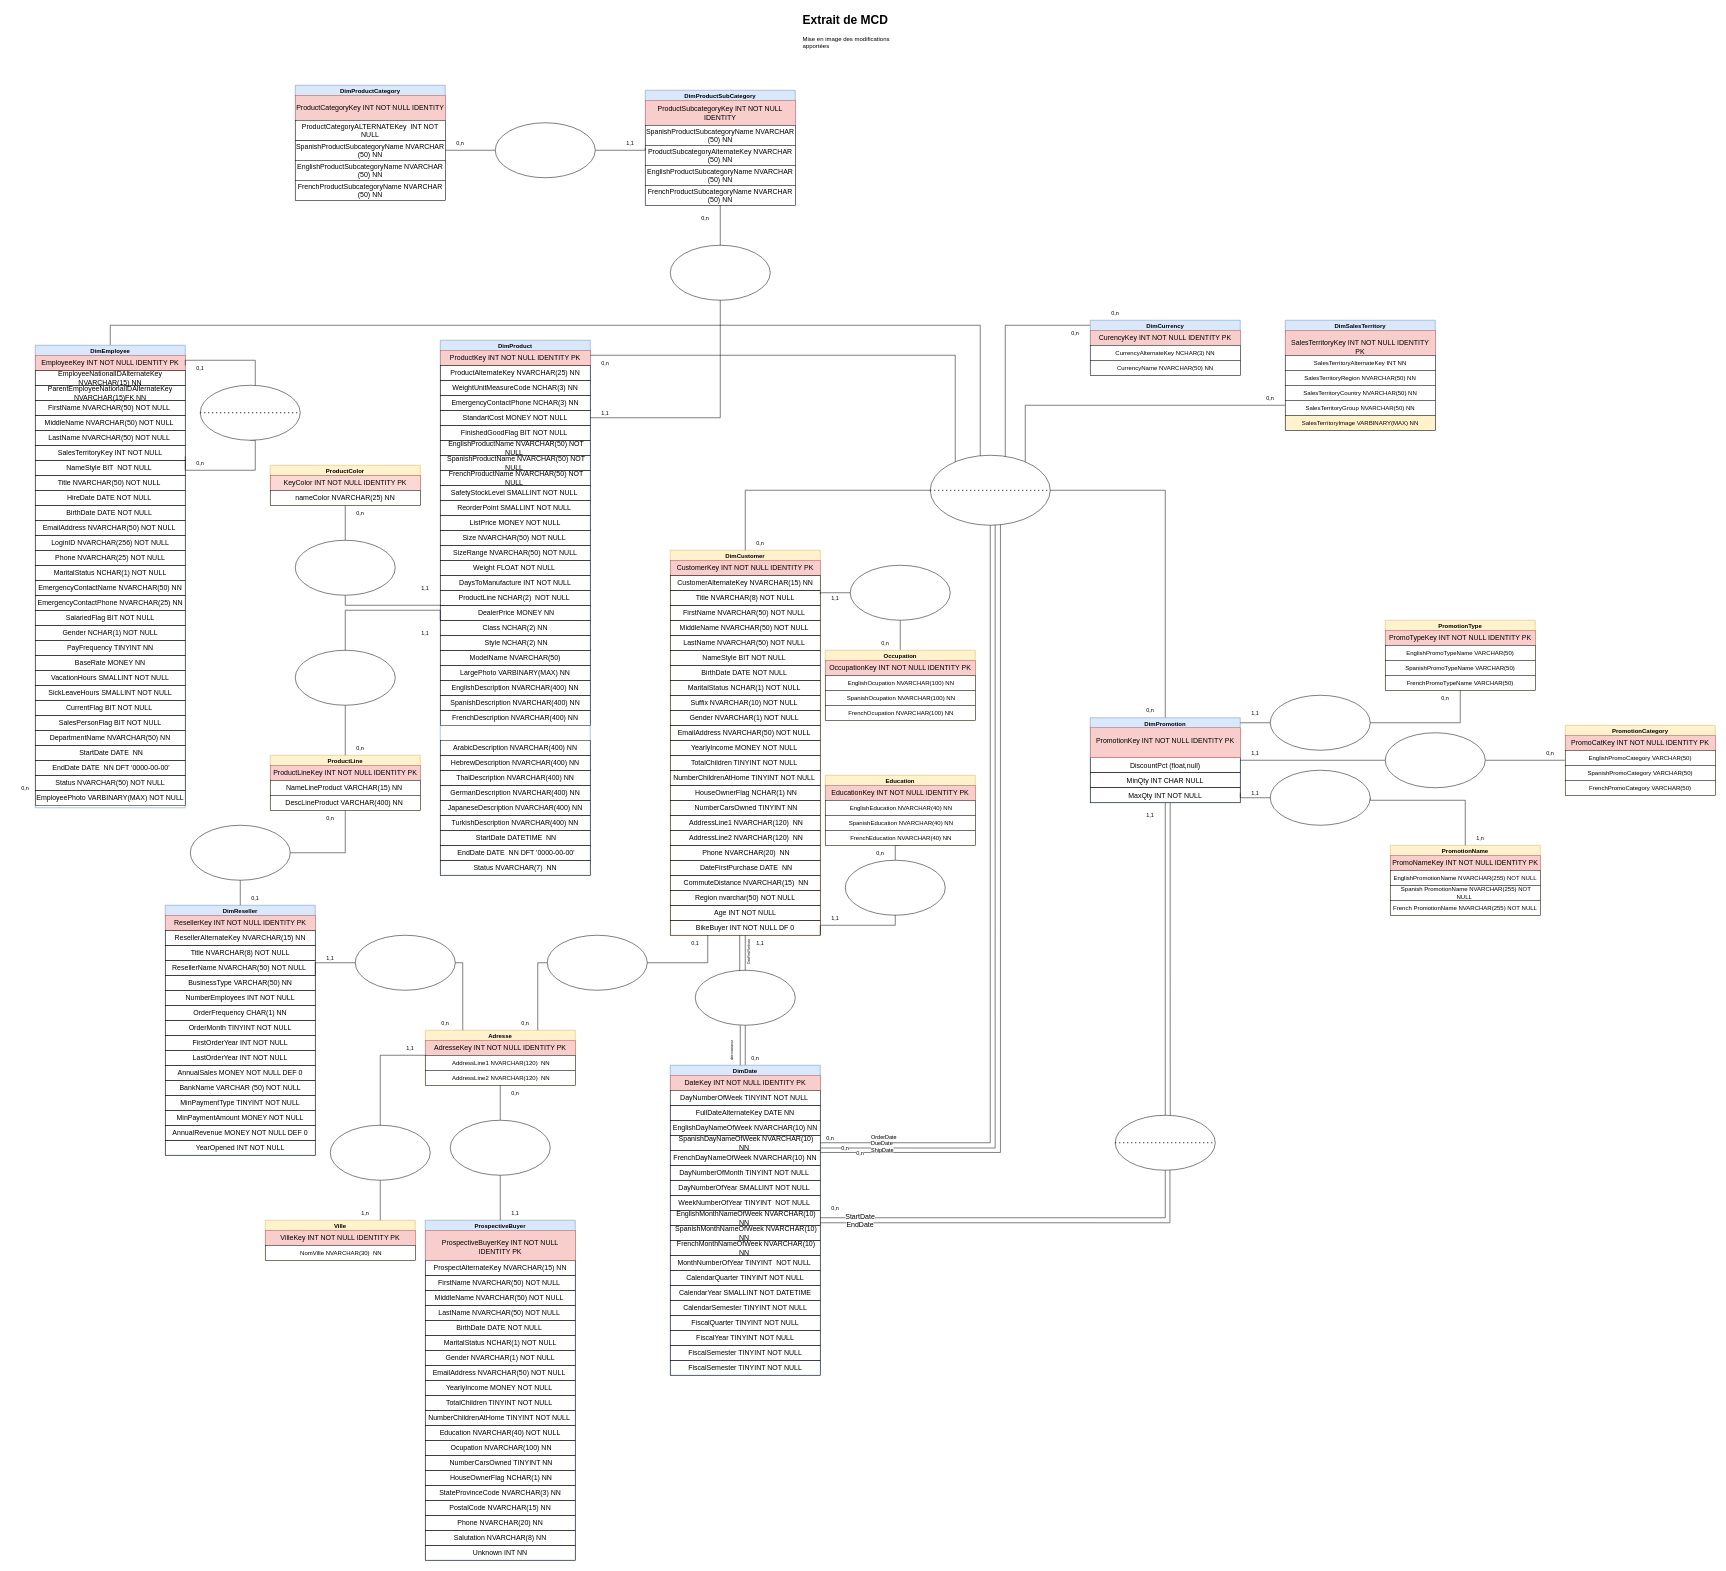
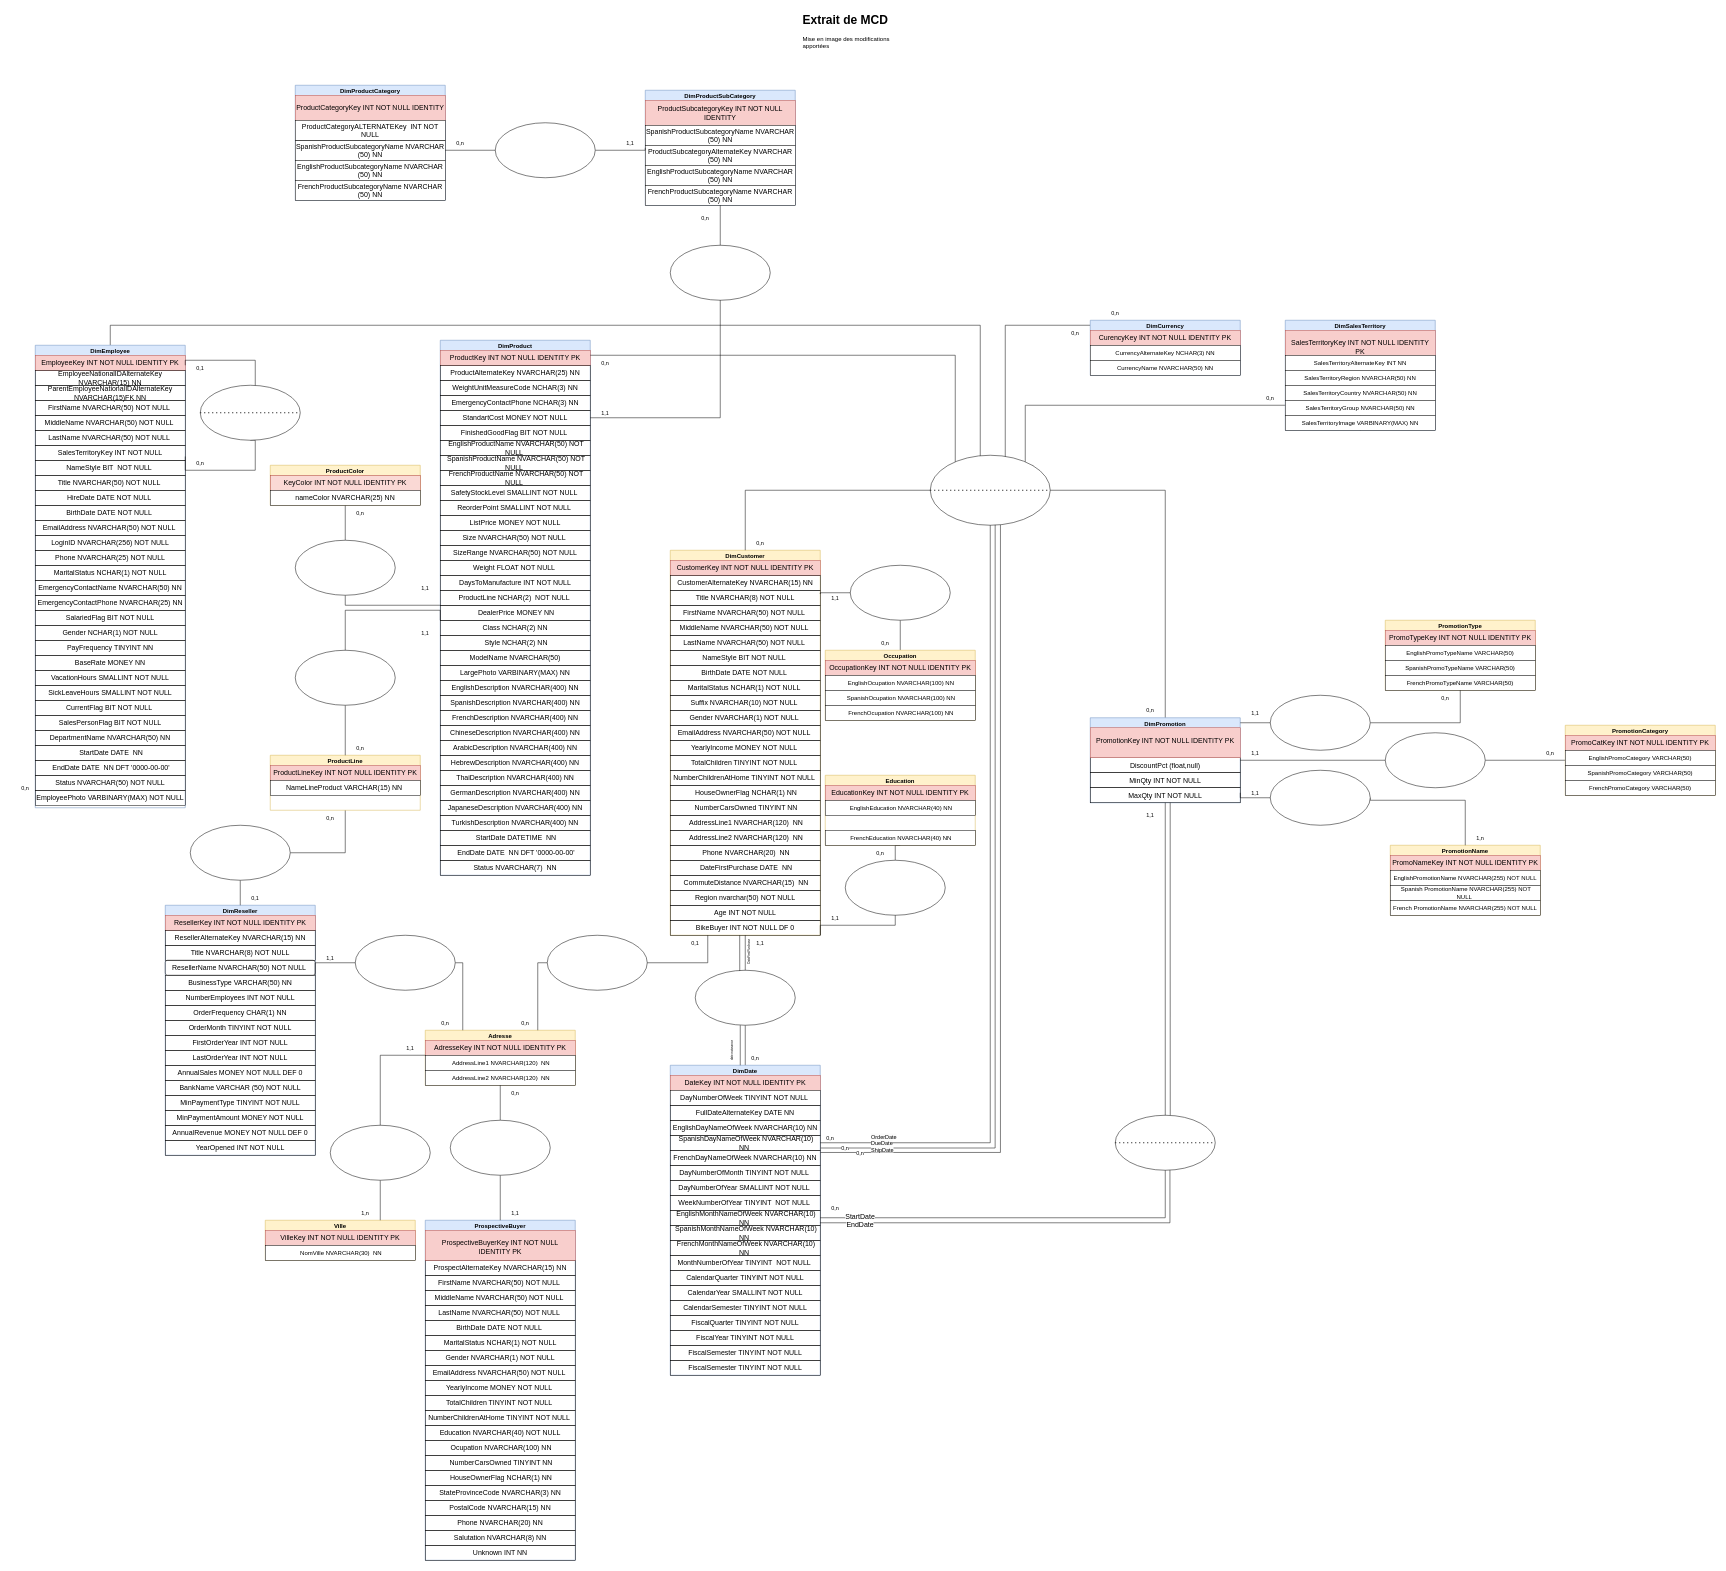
(1360, 423) -> (1360, 423)
none -> (515, 733)
(1165, 780) -> (1165, 780)
(345, 803) -> none
(900, 823) -> none
(240, 968) -> (240, 968)
(745, 1293) -> (745, 1293)
